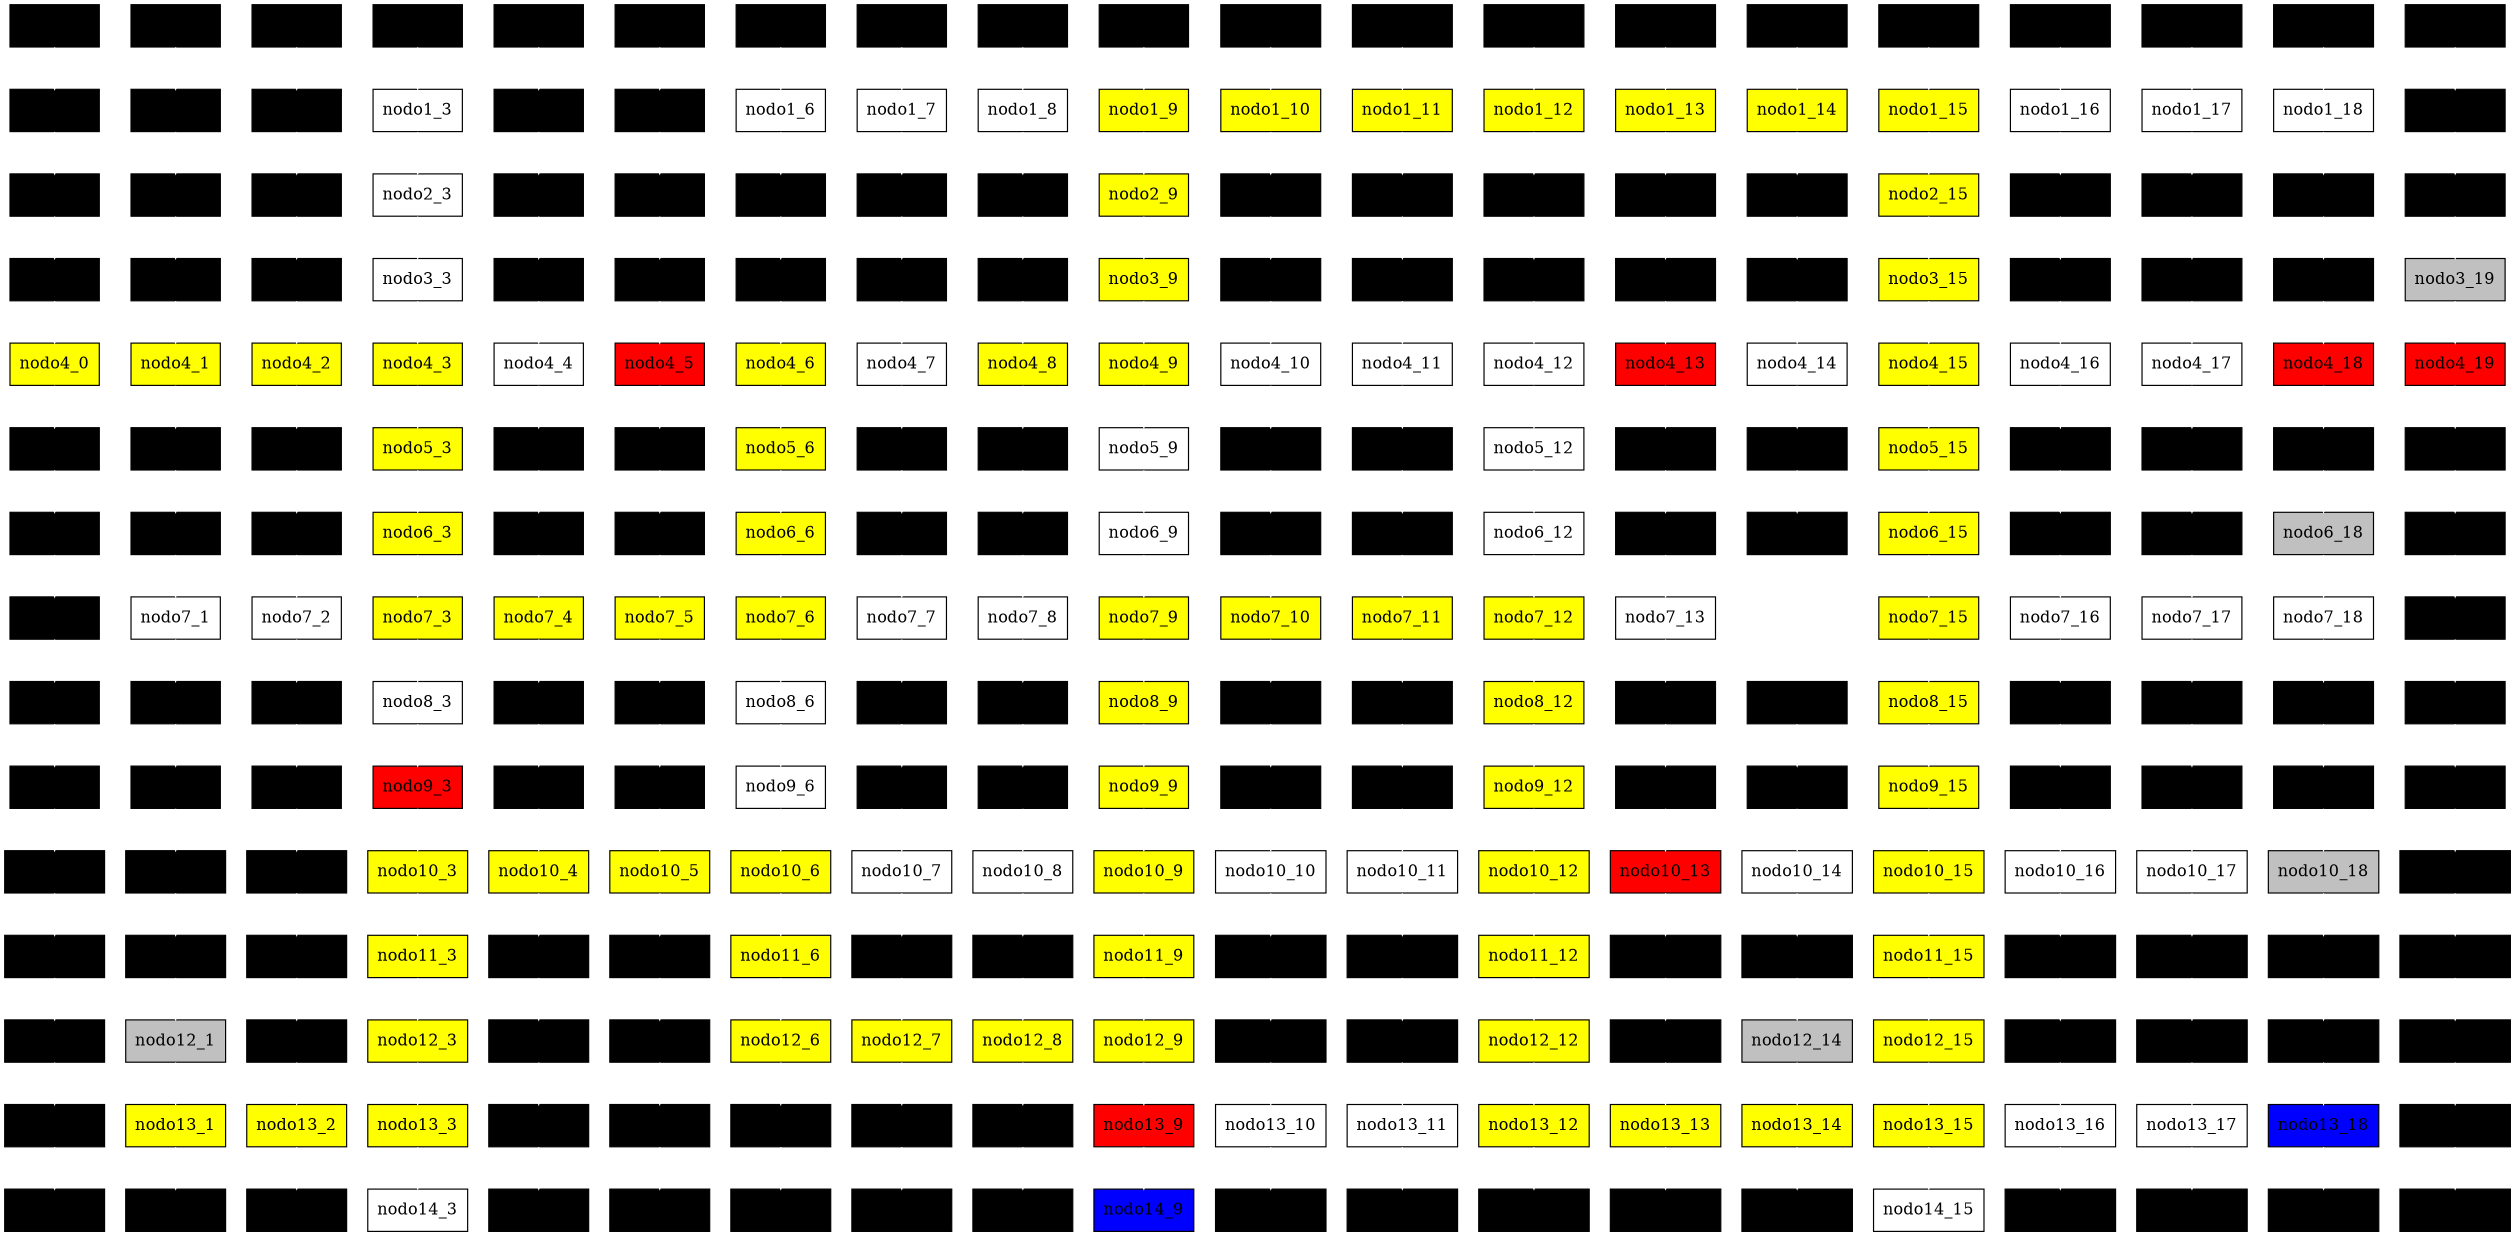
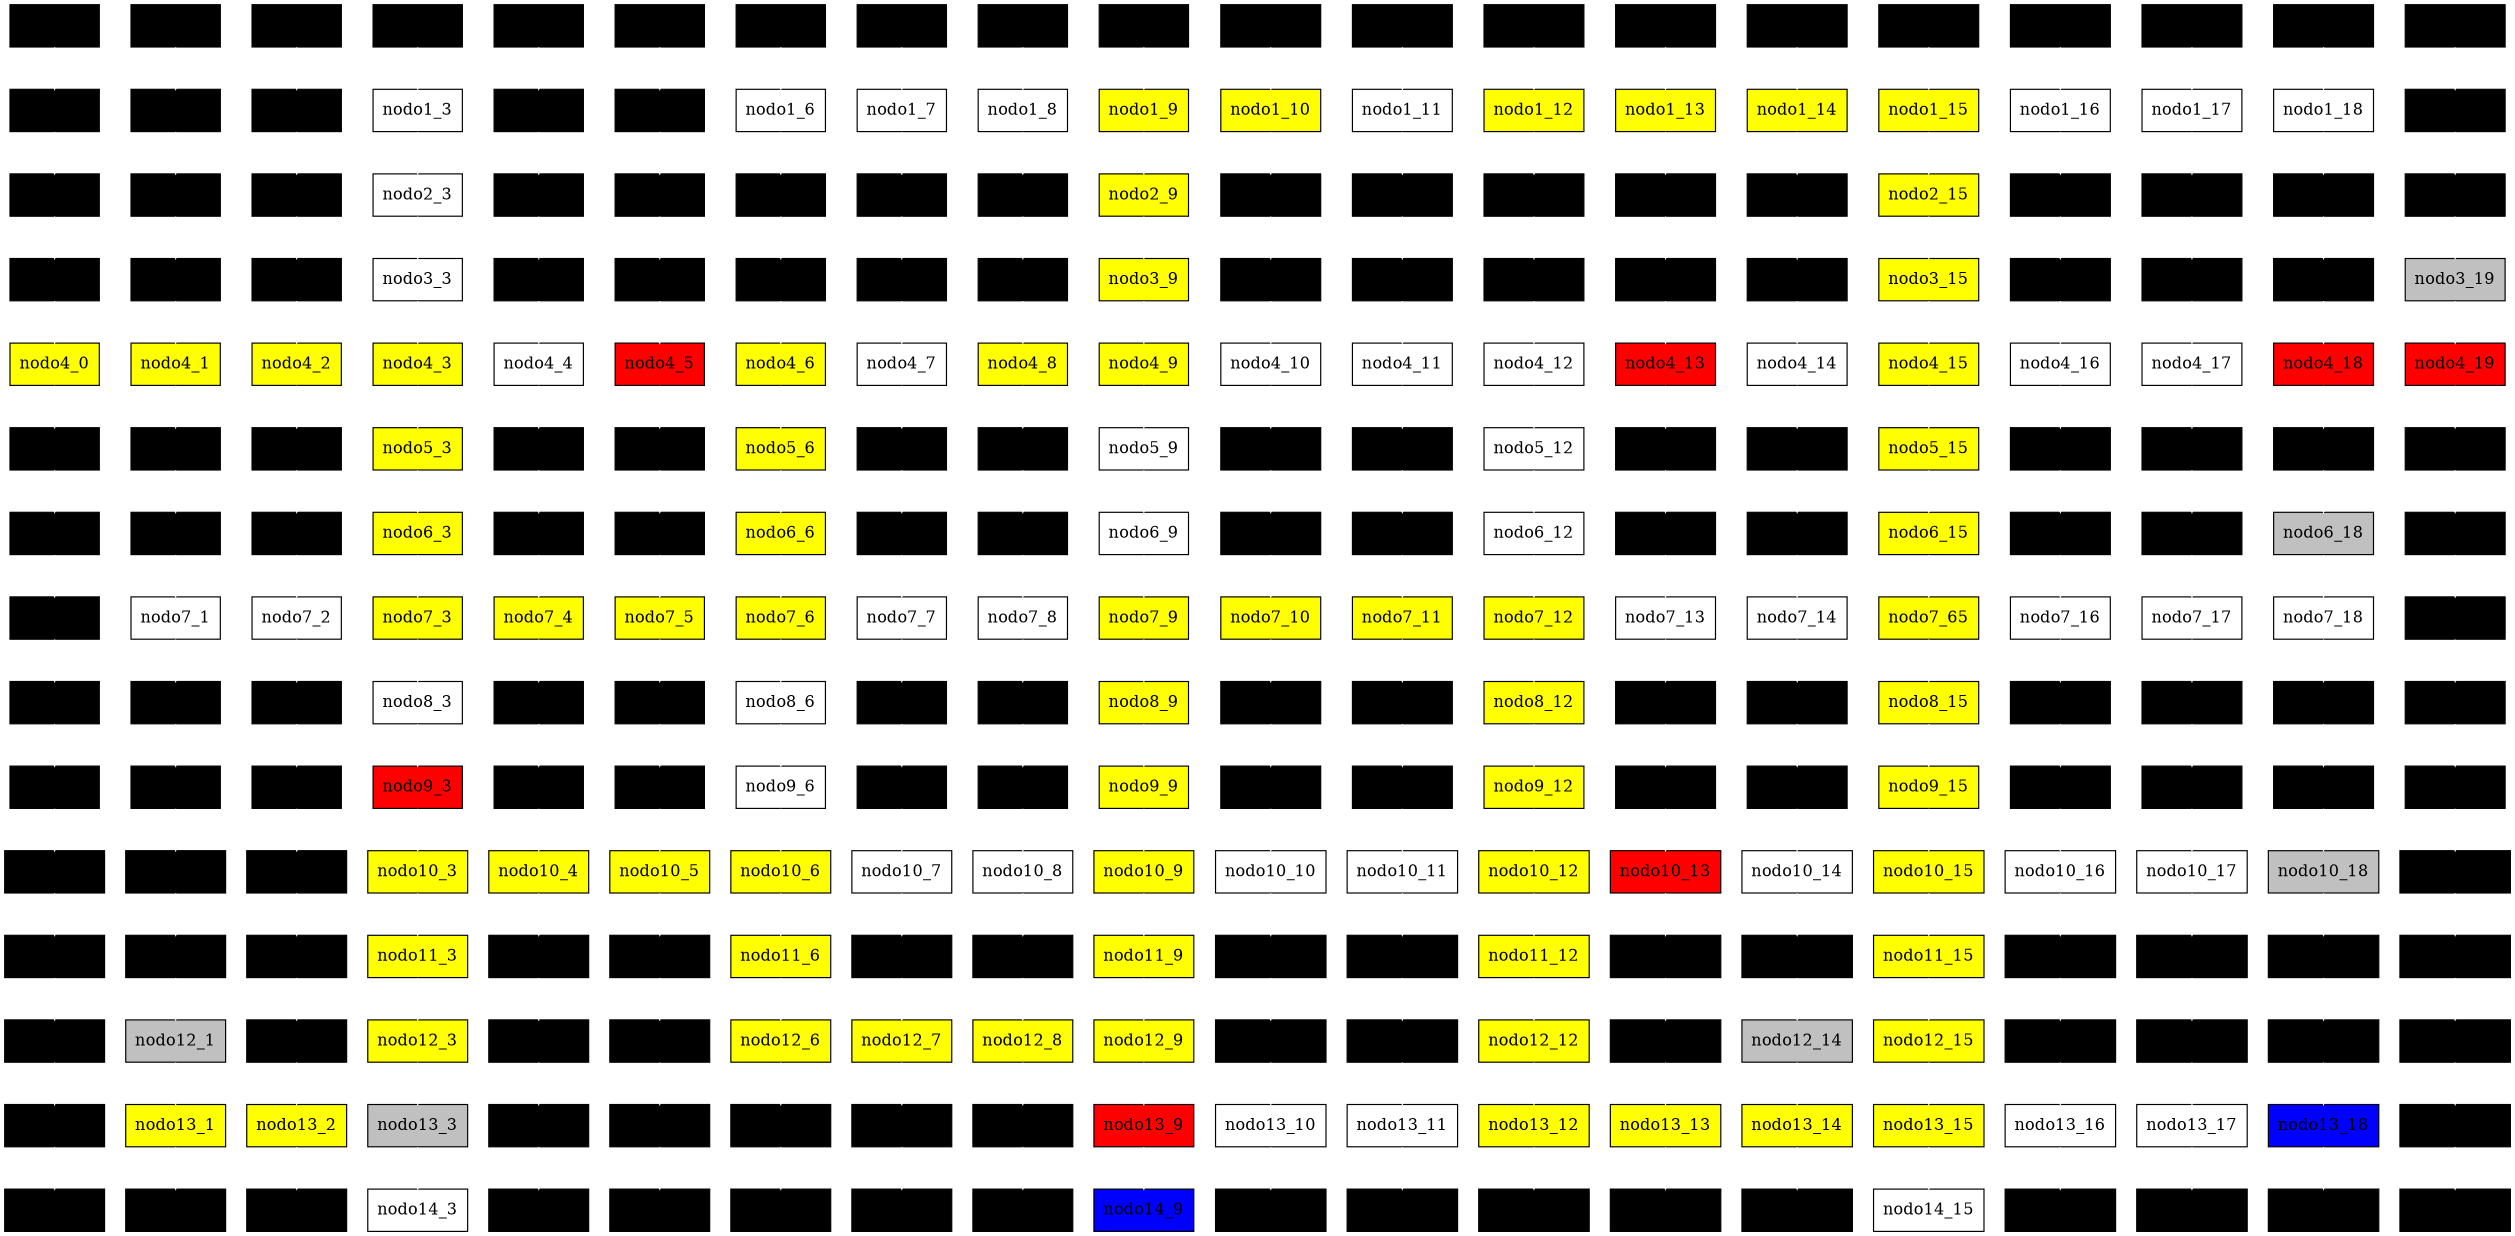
(1402, 110) -> (1402, 110)
none -> (1797, 618)
(1929, 618) -> (1929, 618)
(418, 1126) -> (418, 1126)
